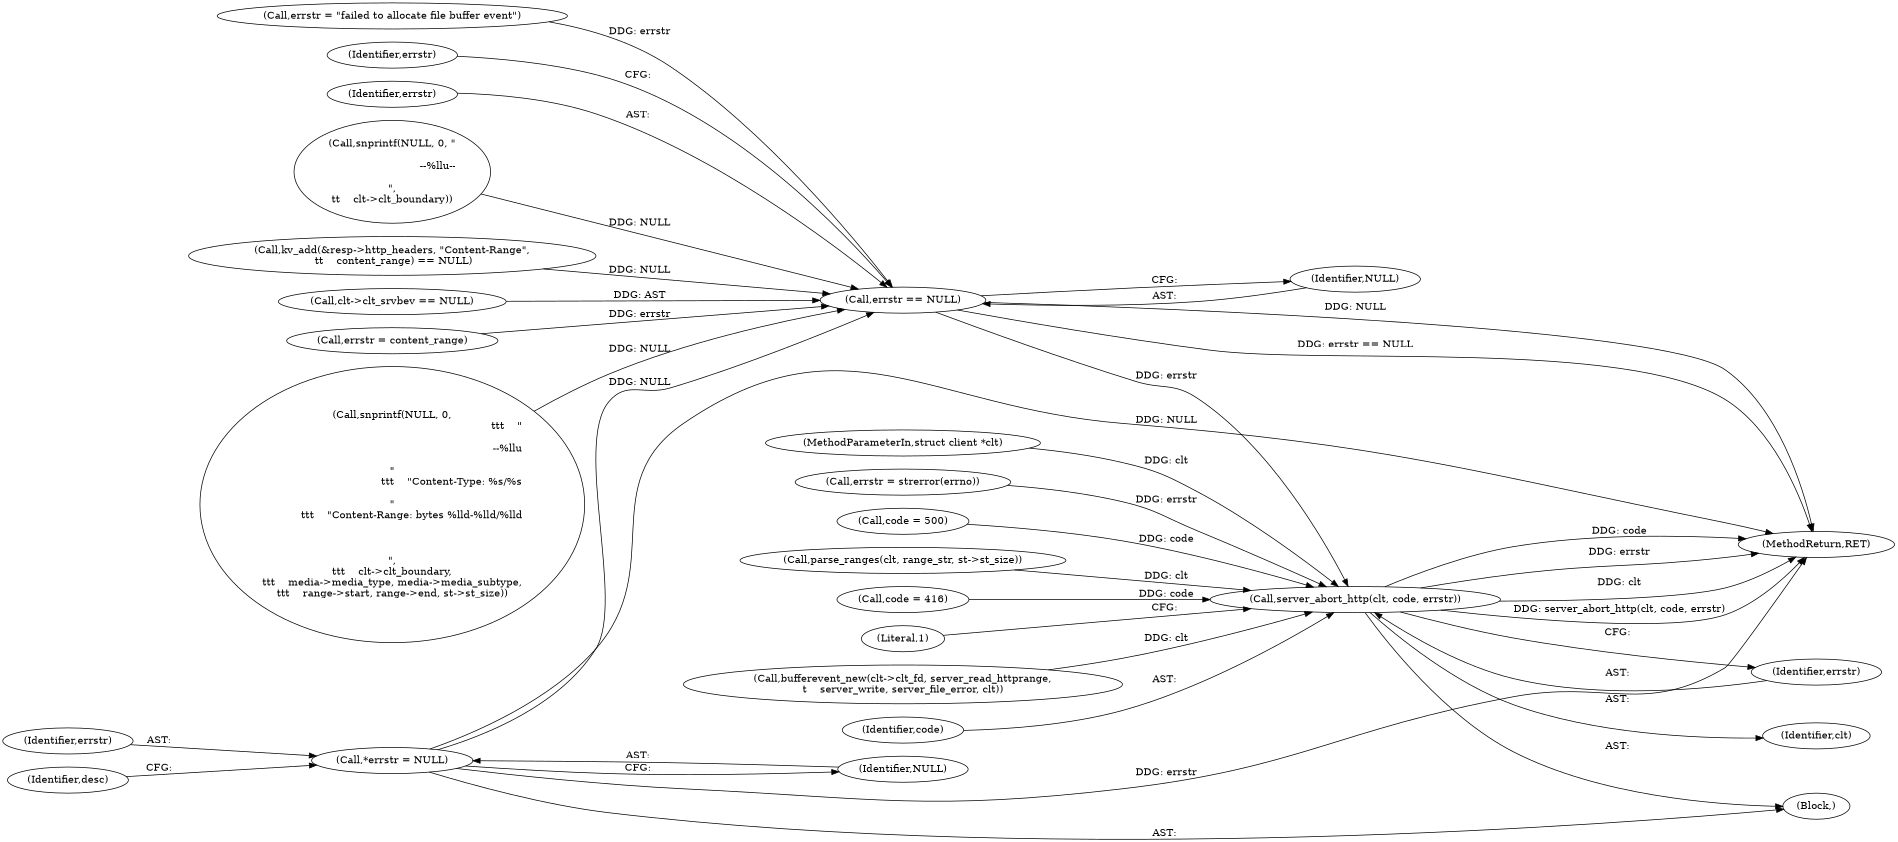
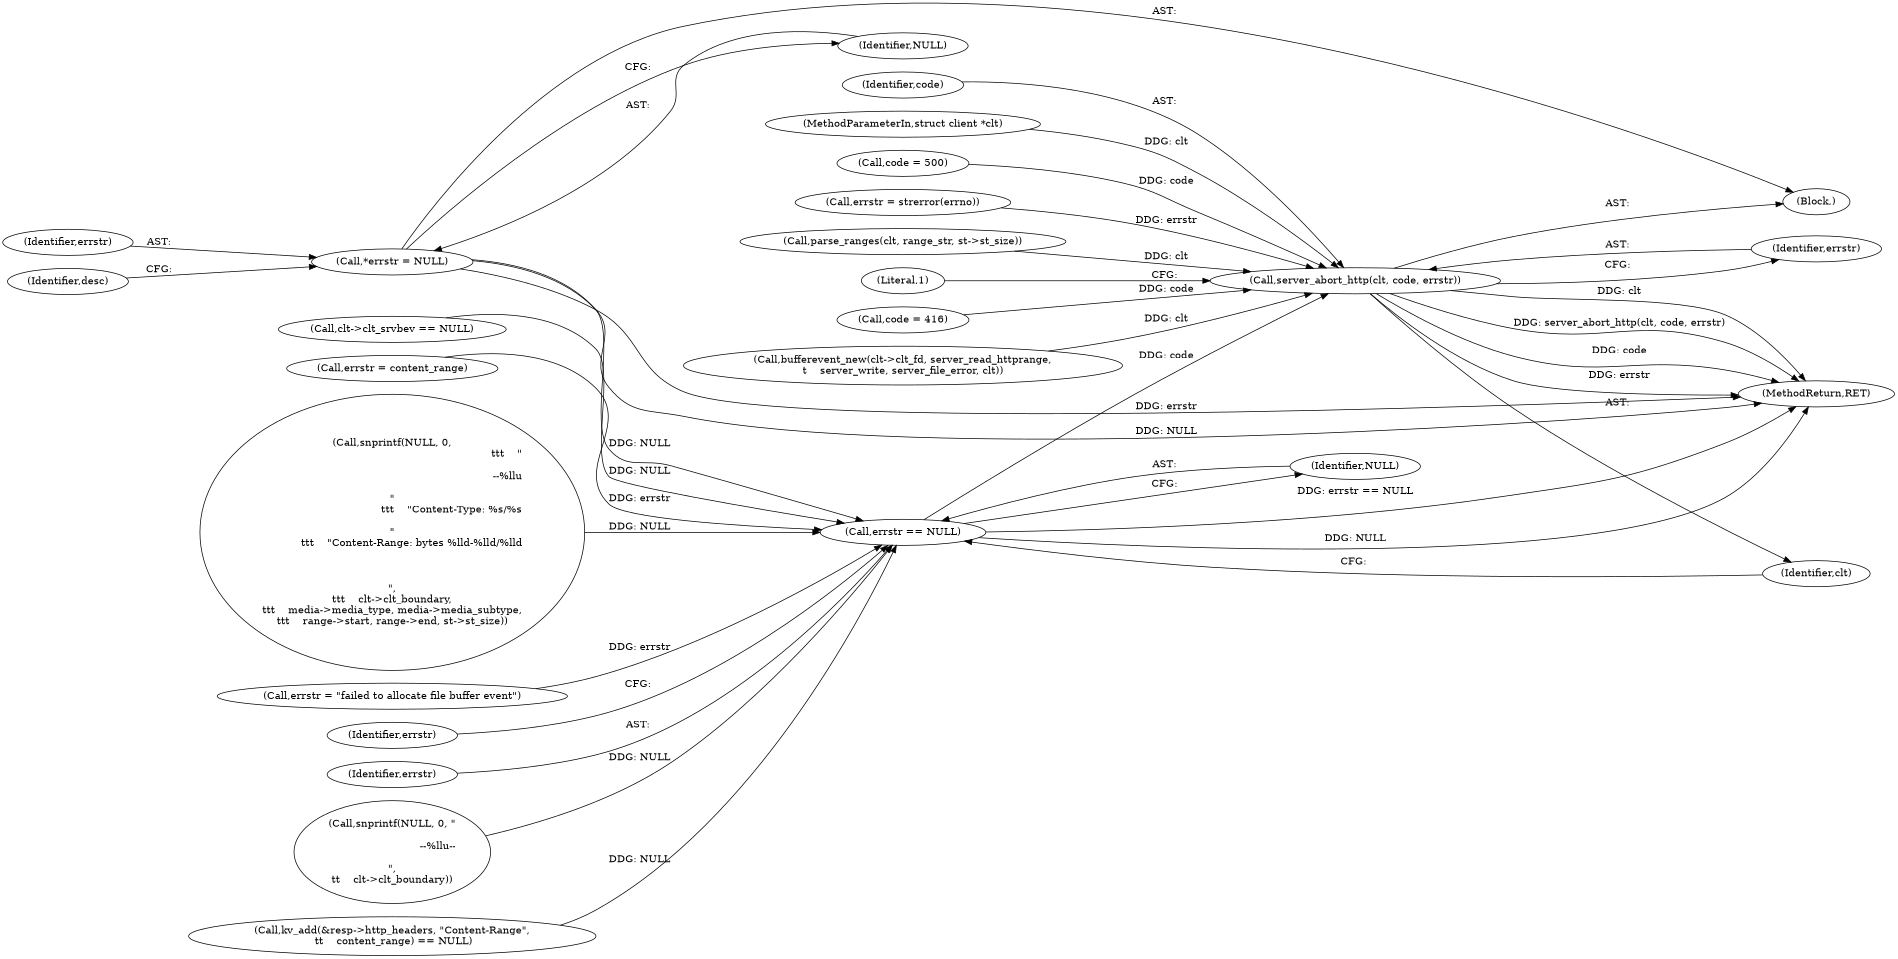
(640, 295) -> (640, 471)
(1166, 376) -> (1166, 356)
none -> (1367, 574)
